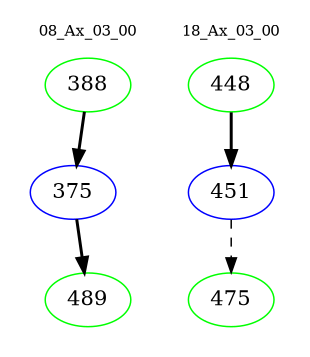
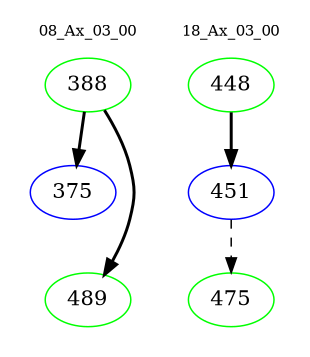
(79, 238) -> (134, 185)
